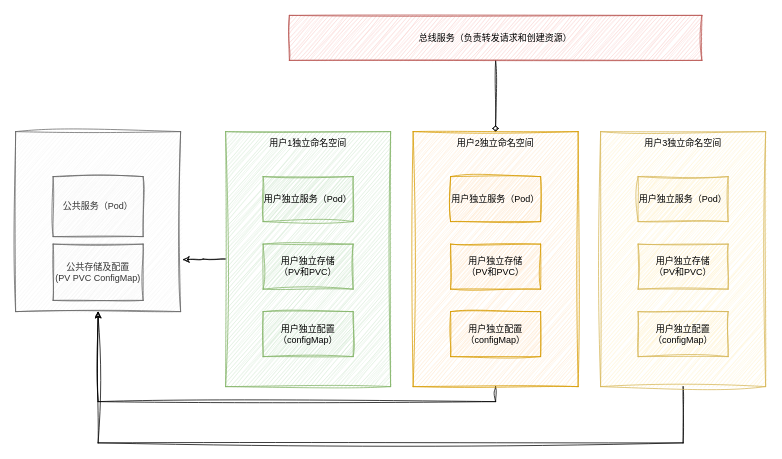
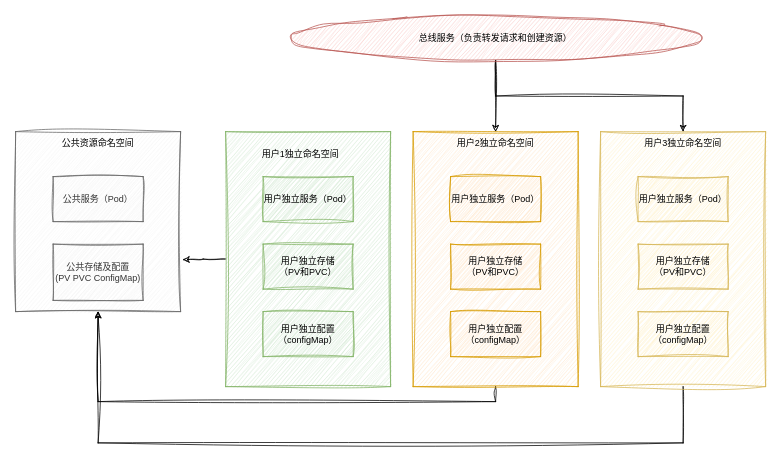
(495, 38) -> (495, 38)
none -> (605, 96)
(495, 124) -> (495, 125)
none -> (98, 143)
(308, 143) -> (300, 154)
(98, 207) -> (98, 199)
